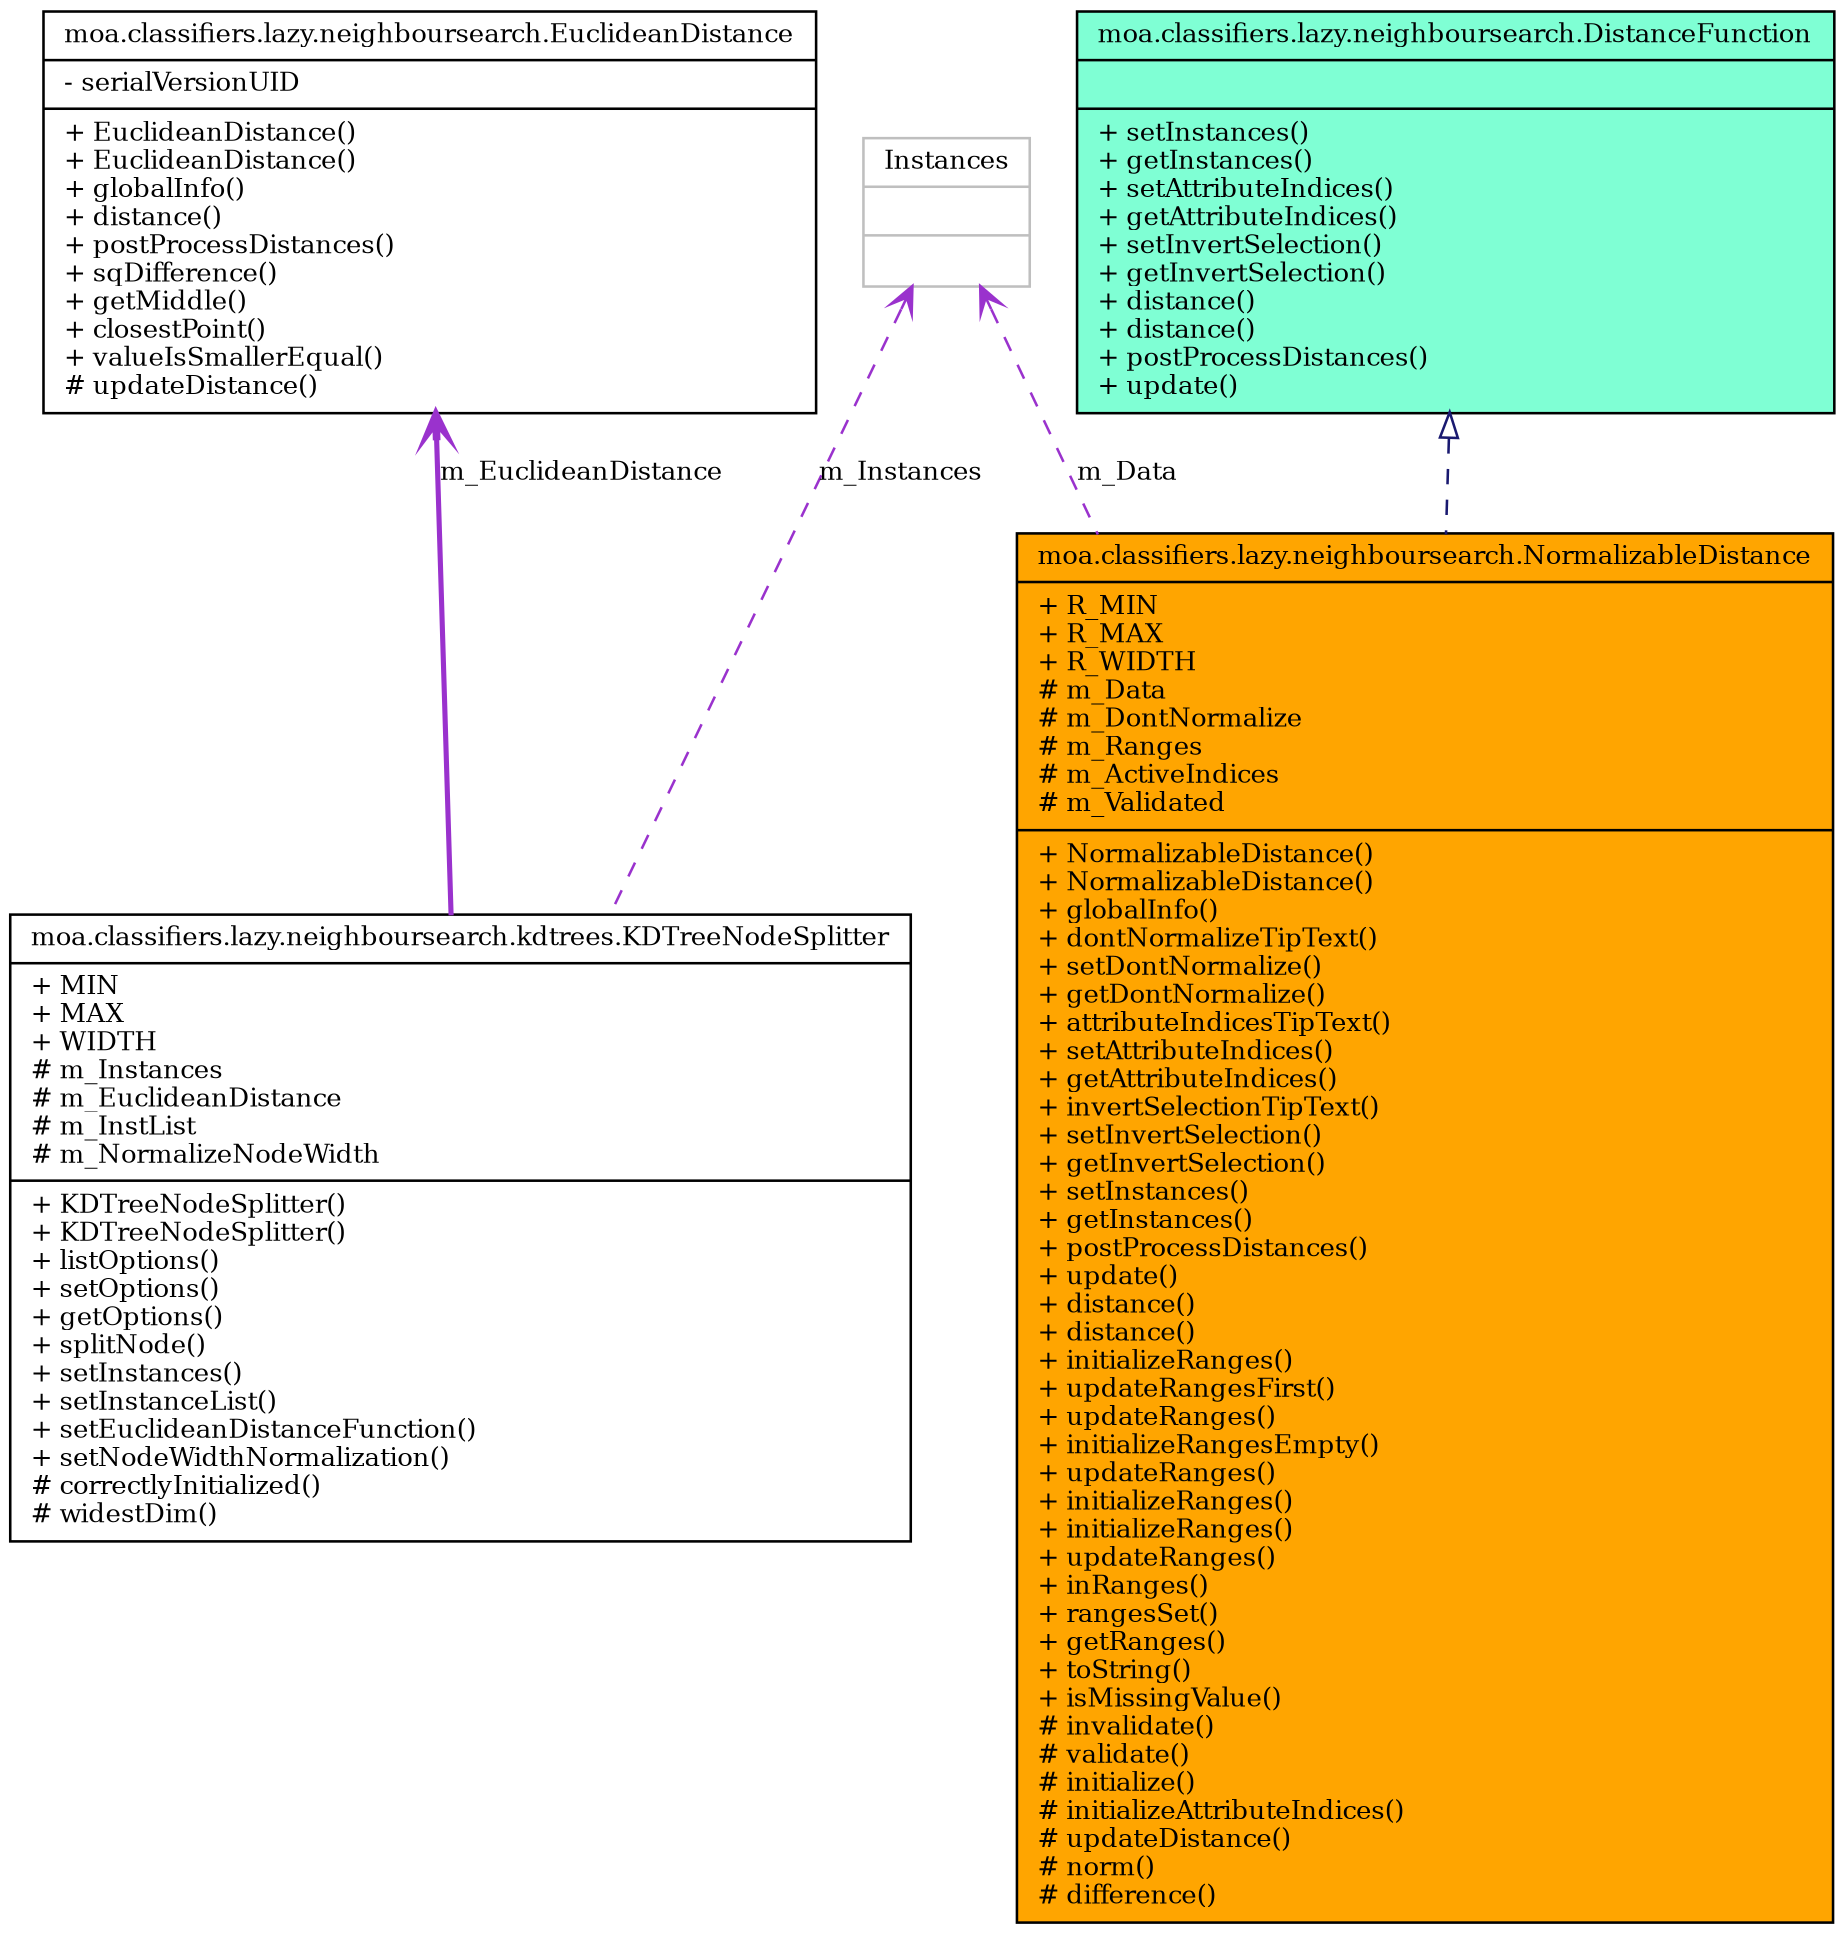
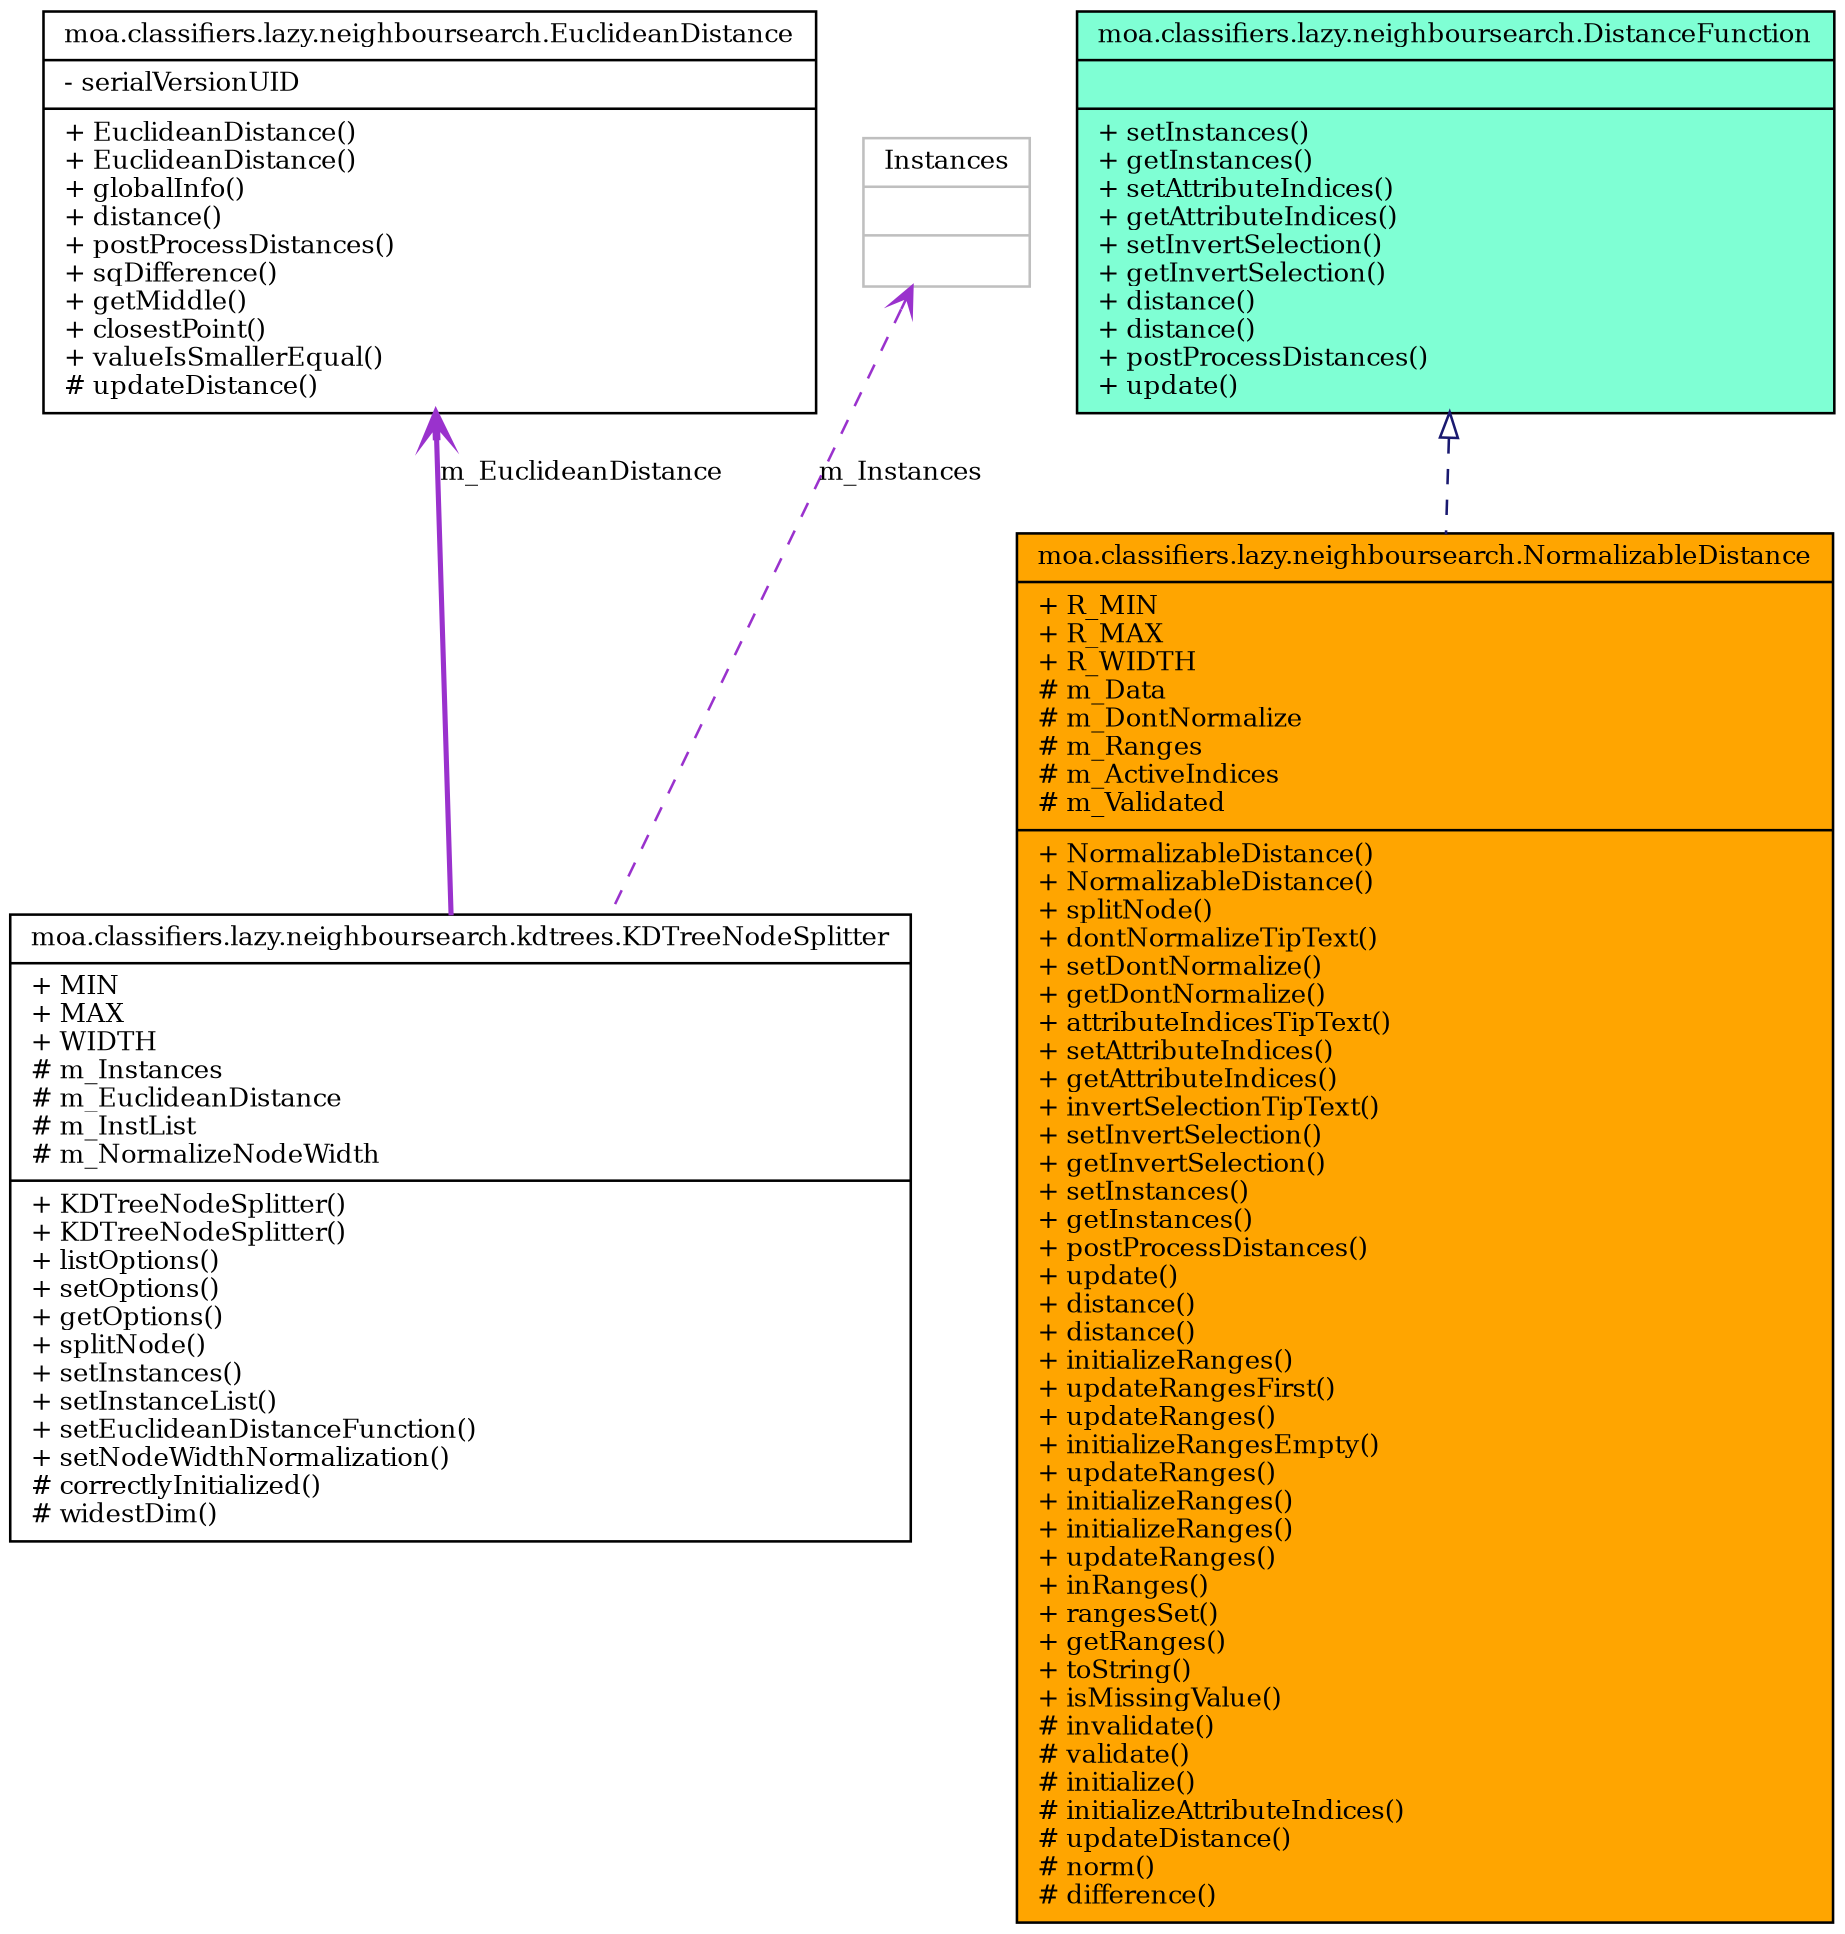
(1045, 422) -> none
(1128, 911) -> (1126, 911)
